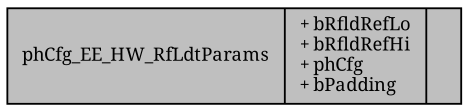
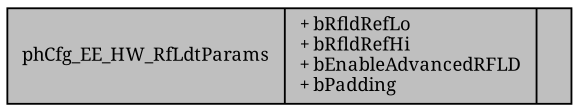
(332, 65) -> (411, 65)
